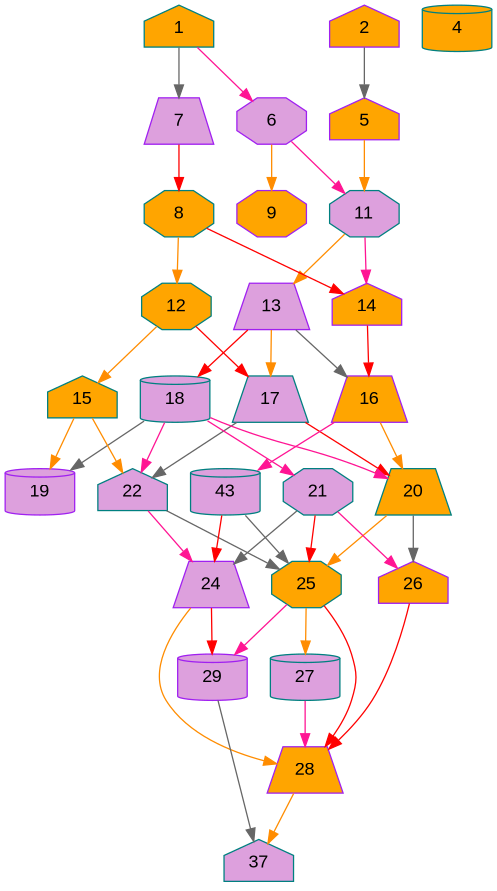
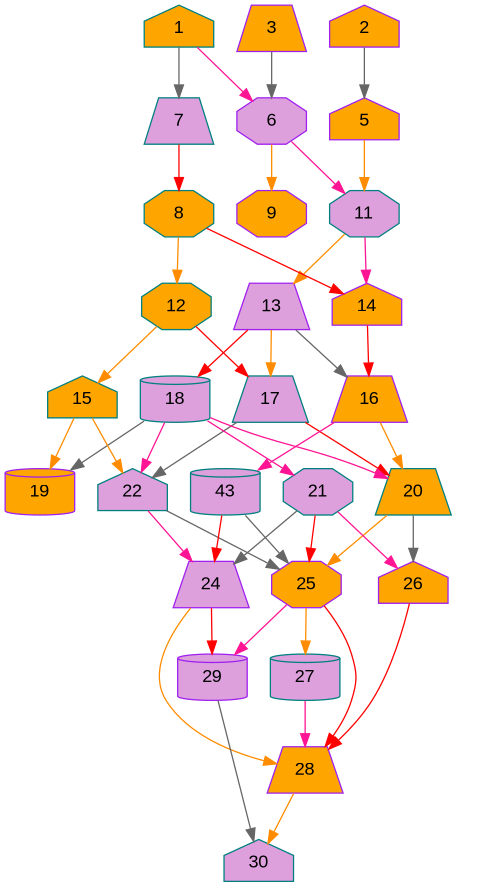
none -> (272, 28)
(457, 28) -> none
(179, 121) -> (179, 121)
(40, 492) -> (40, 492)
(306, 585) -> (306, 585)
(259, 863) -> (259, 863)
